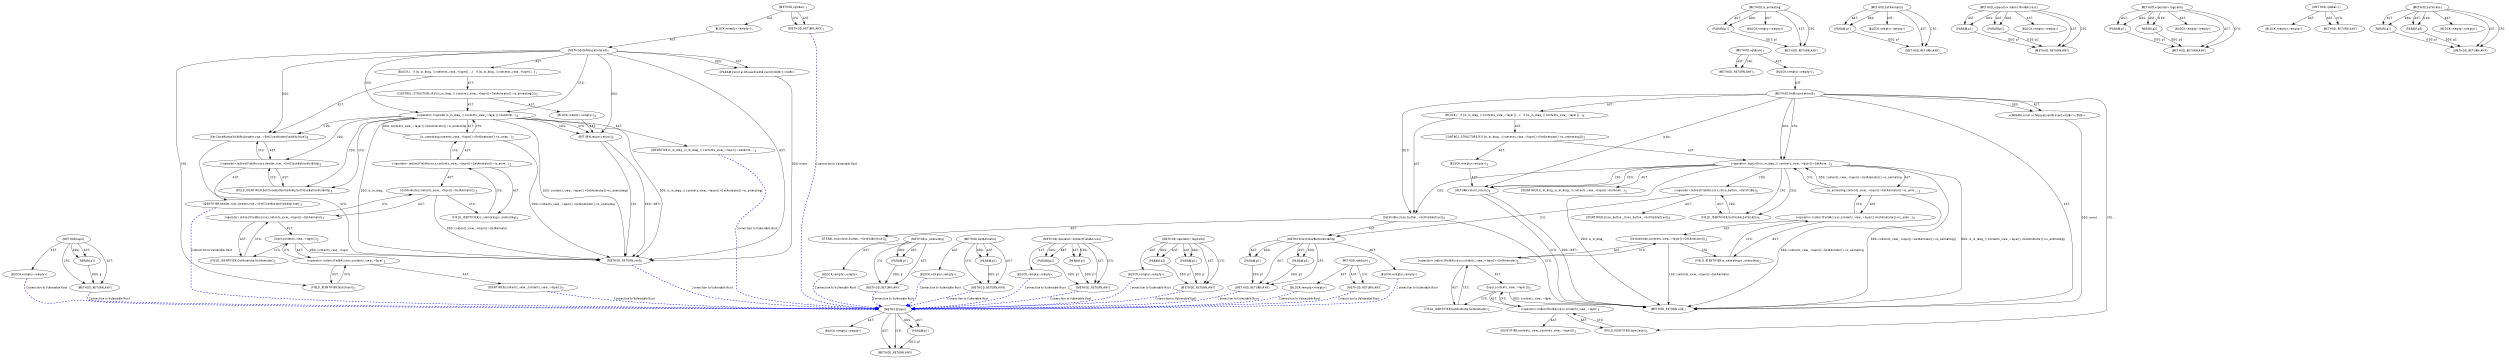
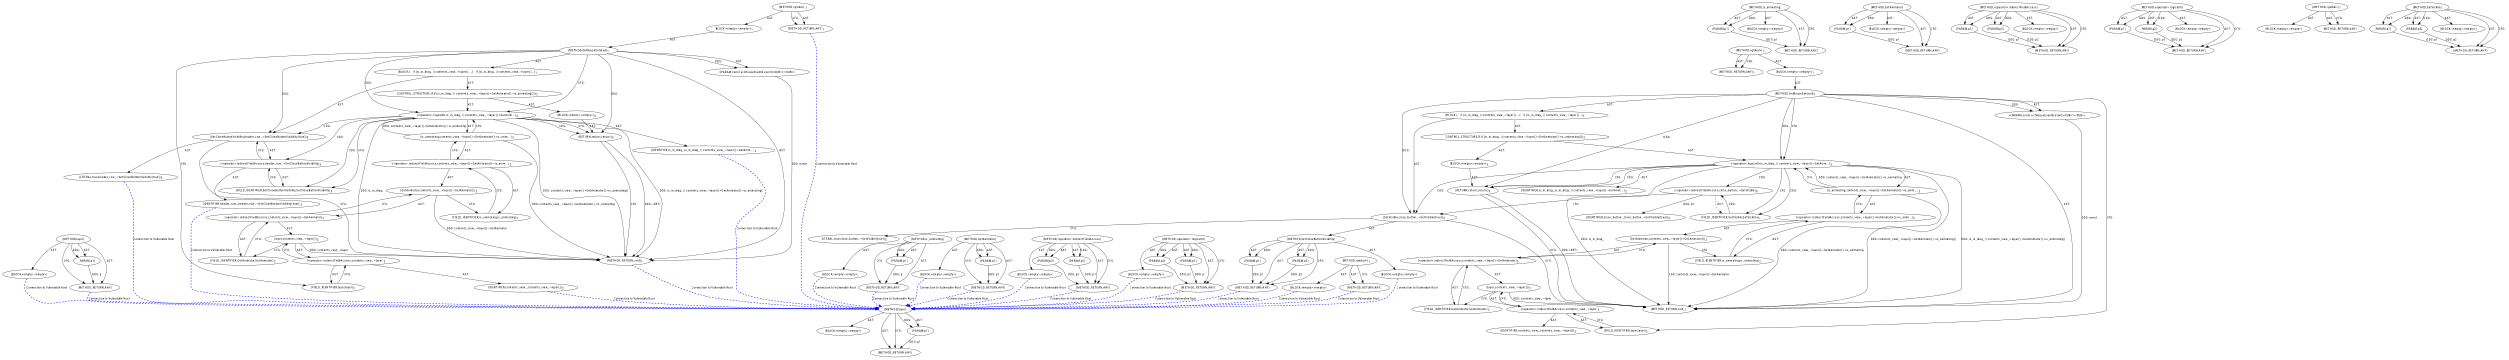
none -> (121, 177)
(1689, 204) -> (1689, 204)
(1505, 217) -> (1558, 201)
(1074, 228) -> (1074, 228)
